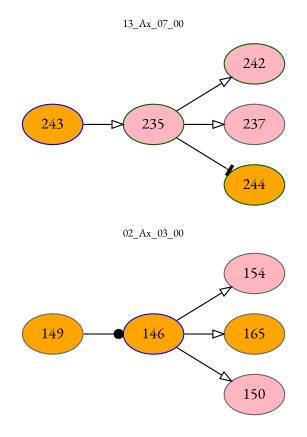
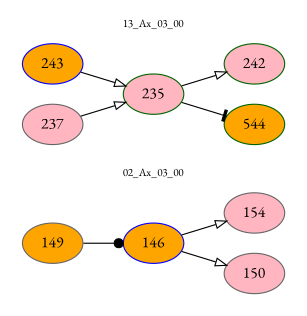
(154, 24) -> (154, 24)
(199, 124) -> (98, 111)
(254, 185) -> (254, 124)
(254, 334) -> none
